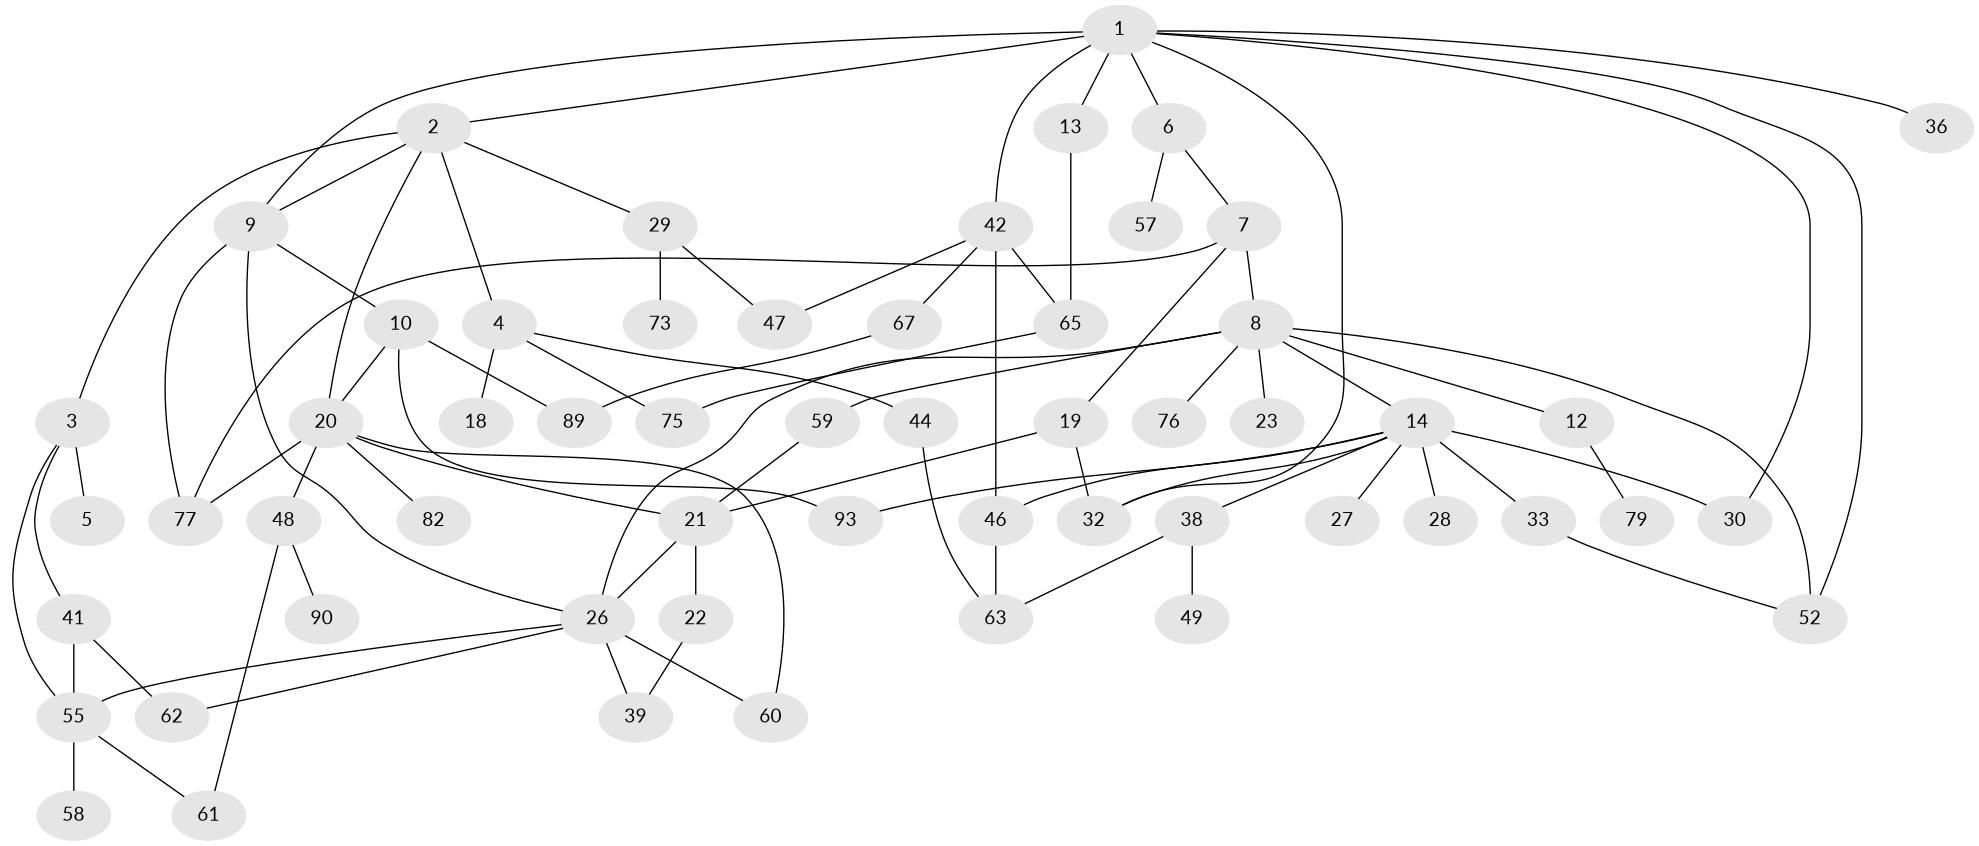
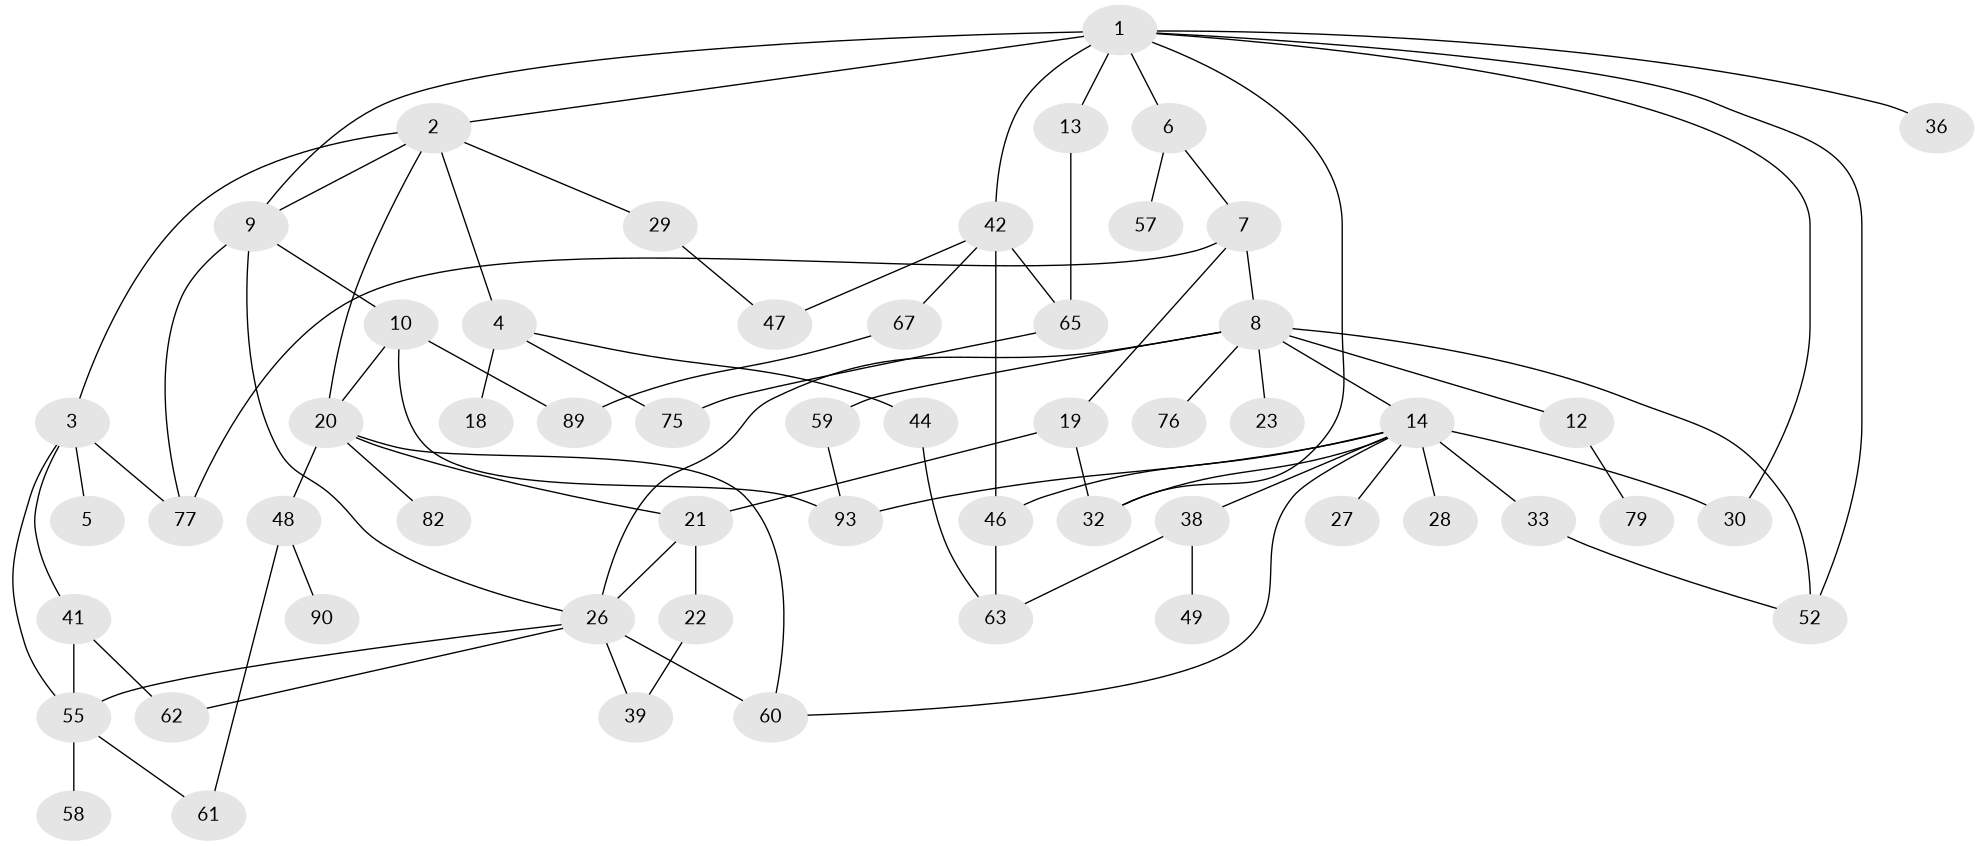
(660, 325) -> none
(256, 472) -> (129, 472)
(759, 472) -> (834, 472)
none -> (1163, 677)
